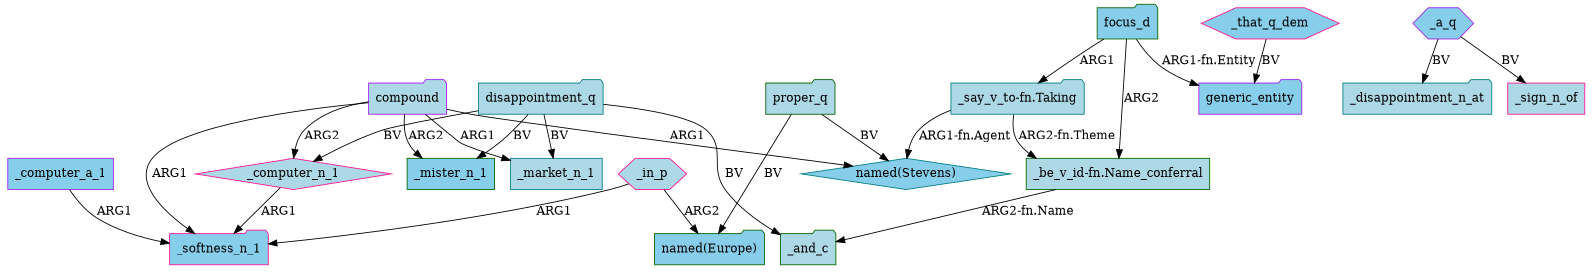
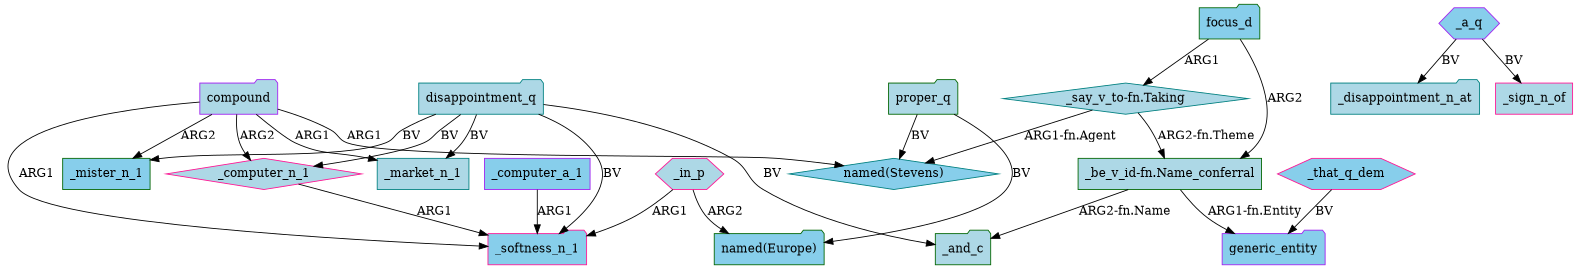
(1160, 66) -> (1201, 213)
(1018, 99) -> (1126, 99)
none -> (599, 162)
